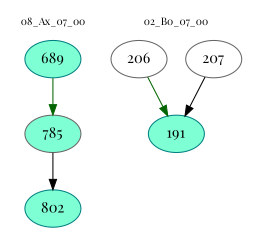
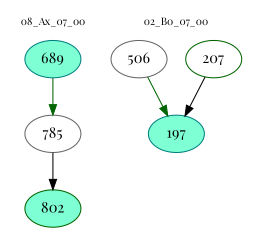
(139, 59) -> (139, 59)
(214, 59) -> (214, 59)
(53, 134) -> (53, 134)
(176, 134) -> (176, 134)
(53, 209) -> (53, 209)
